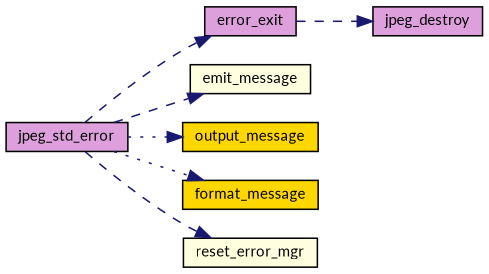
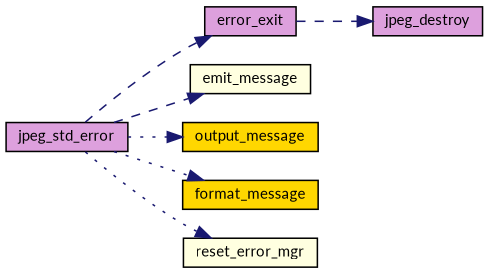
(139, 195) -> (139, 195)
